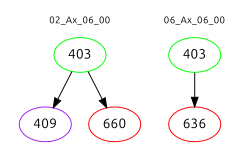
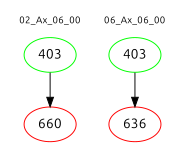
(45, 124) -> none
